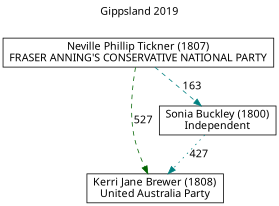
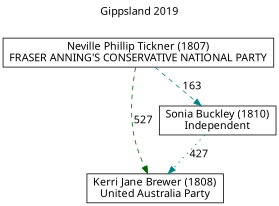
(218, 120) -> (218, 120)
